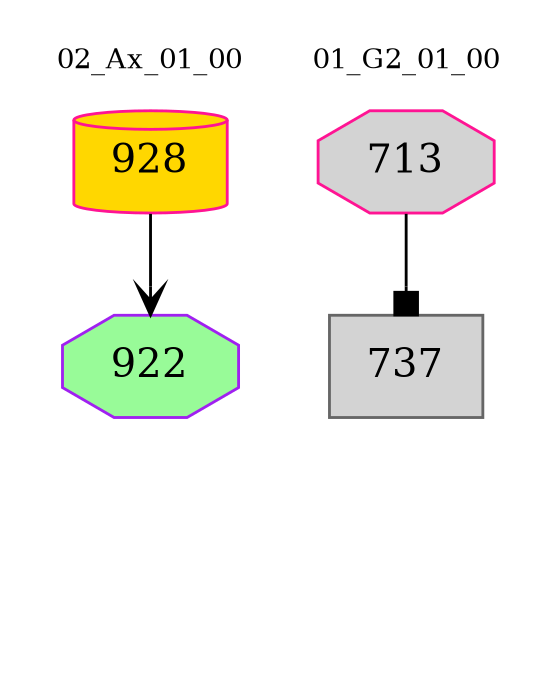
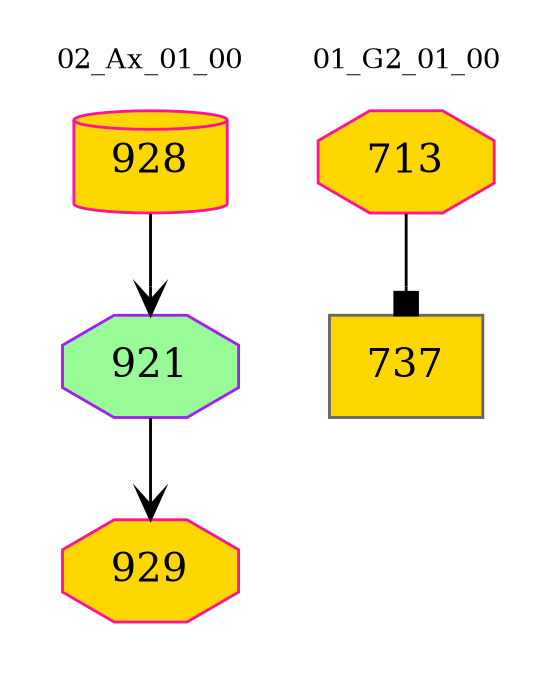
(406, 162) -> (406, 162)
(151, 366) -> (151, 366)
(406, 366) -> (406, 366)
none -> (151, 571)
